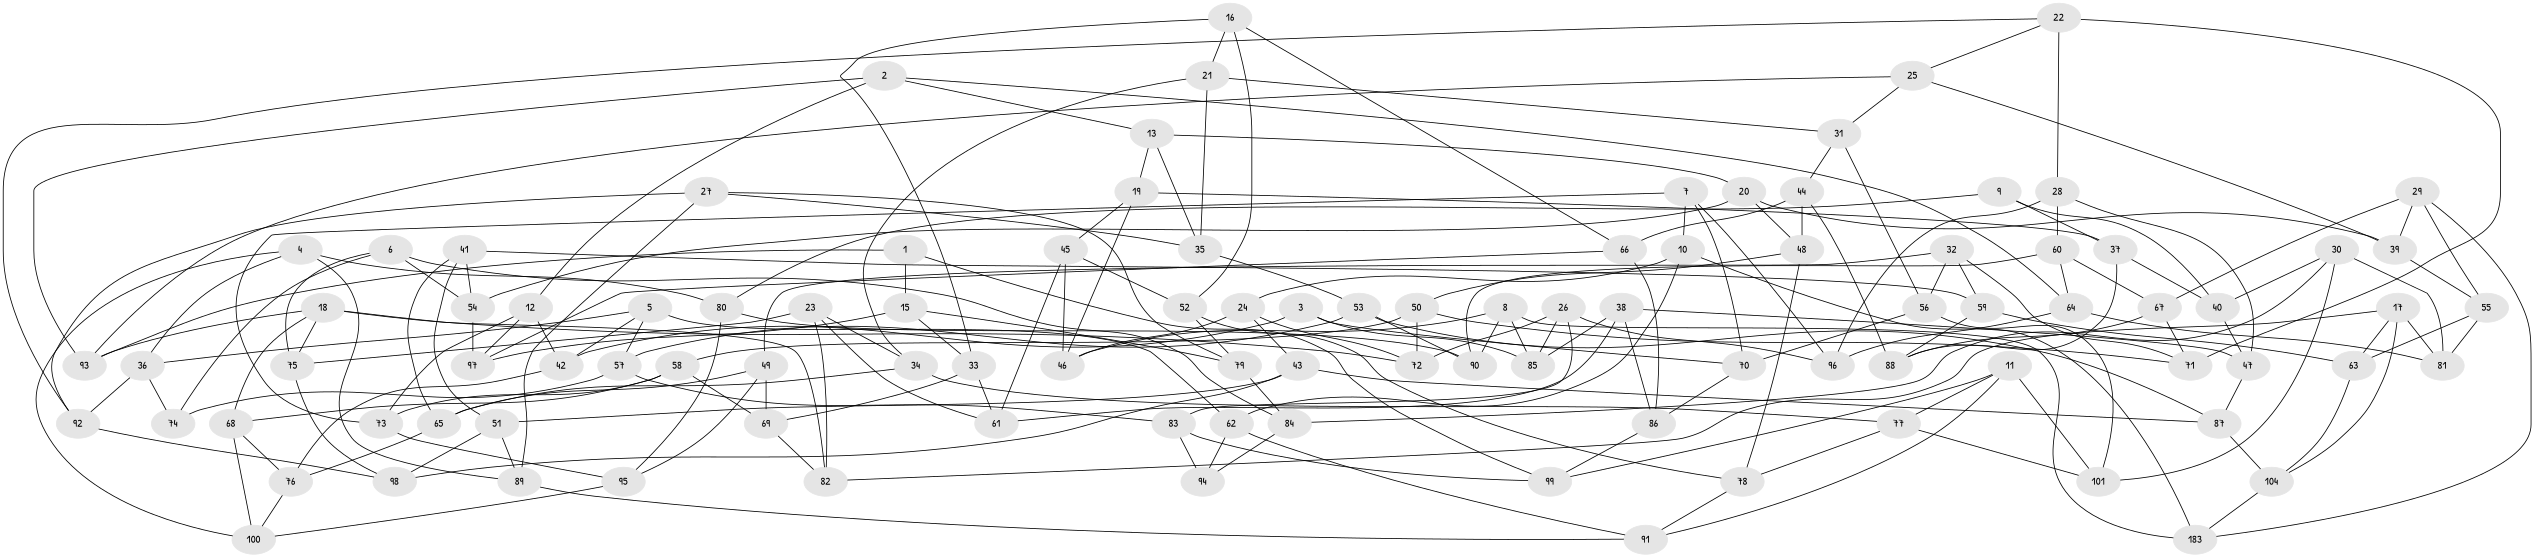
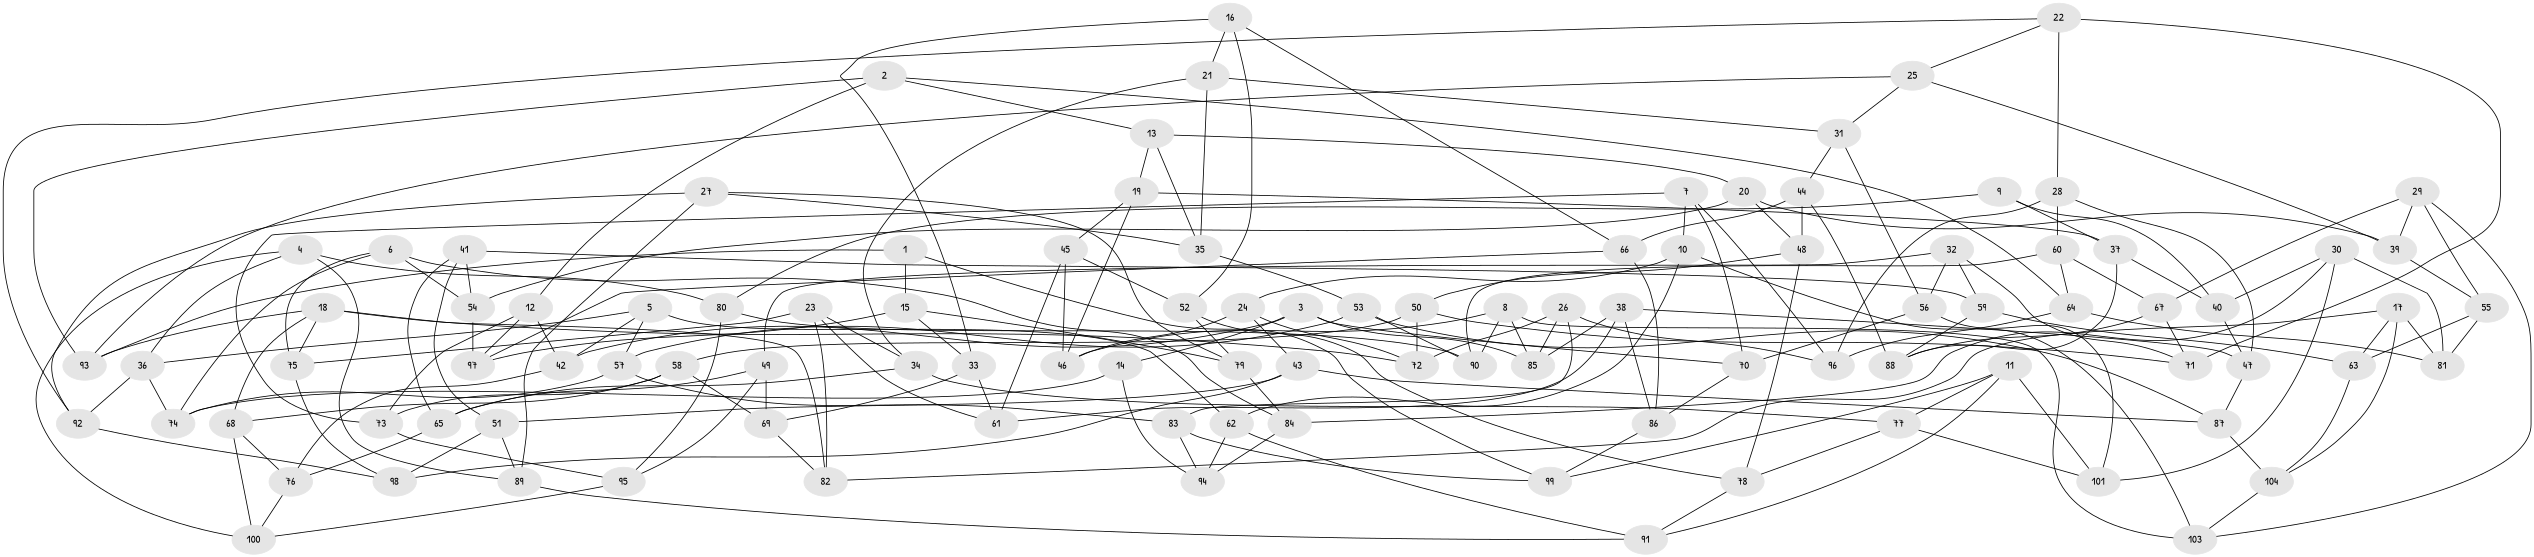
none -> (1121, 366)
(2195, 540) -> (2195, 540)
